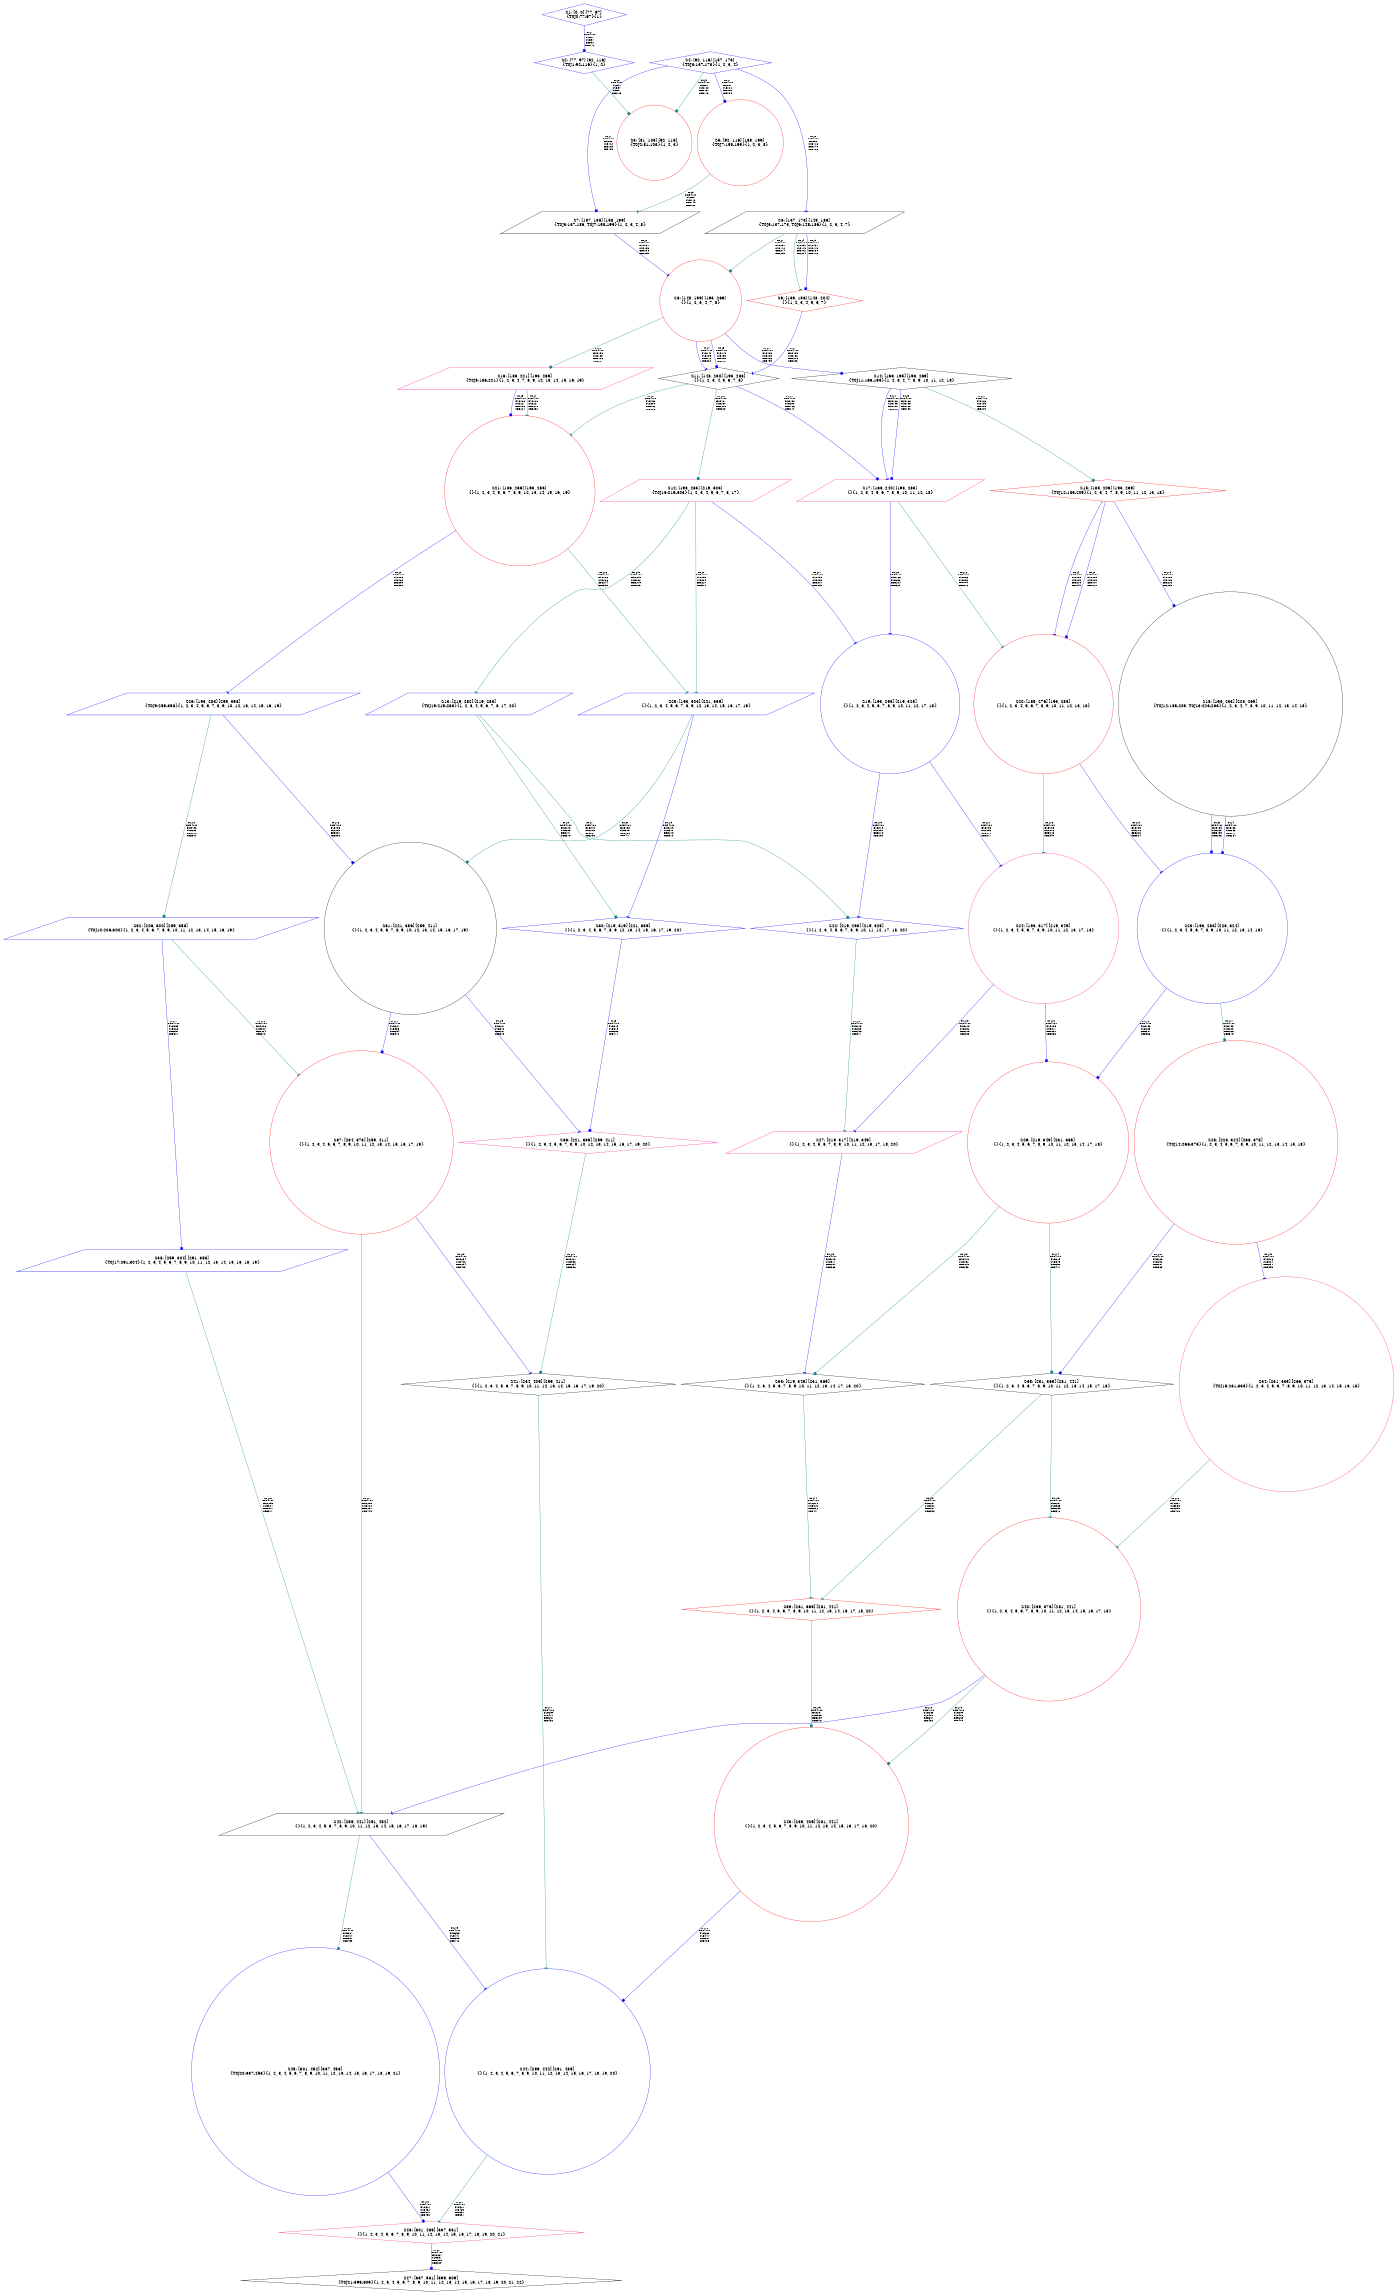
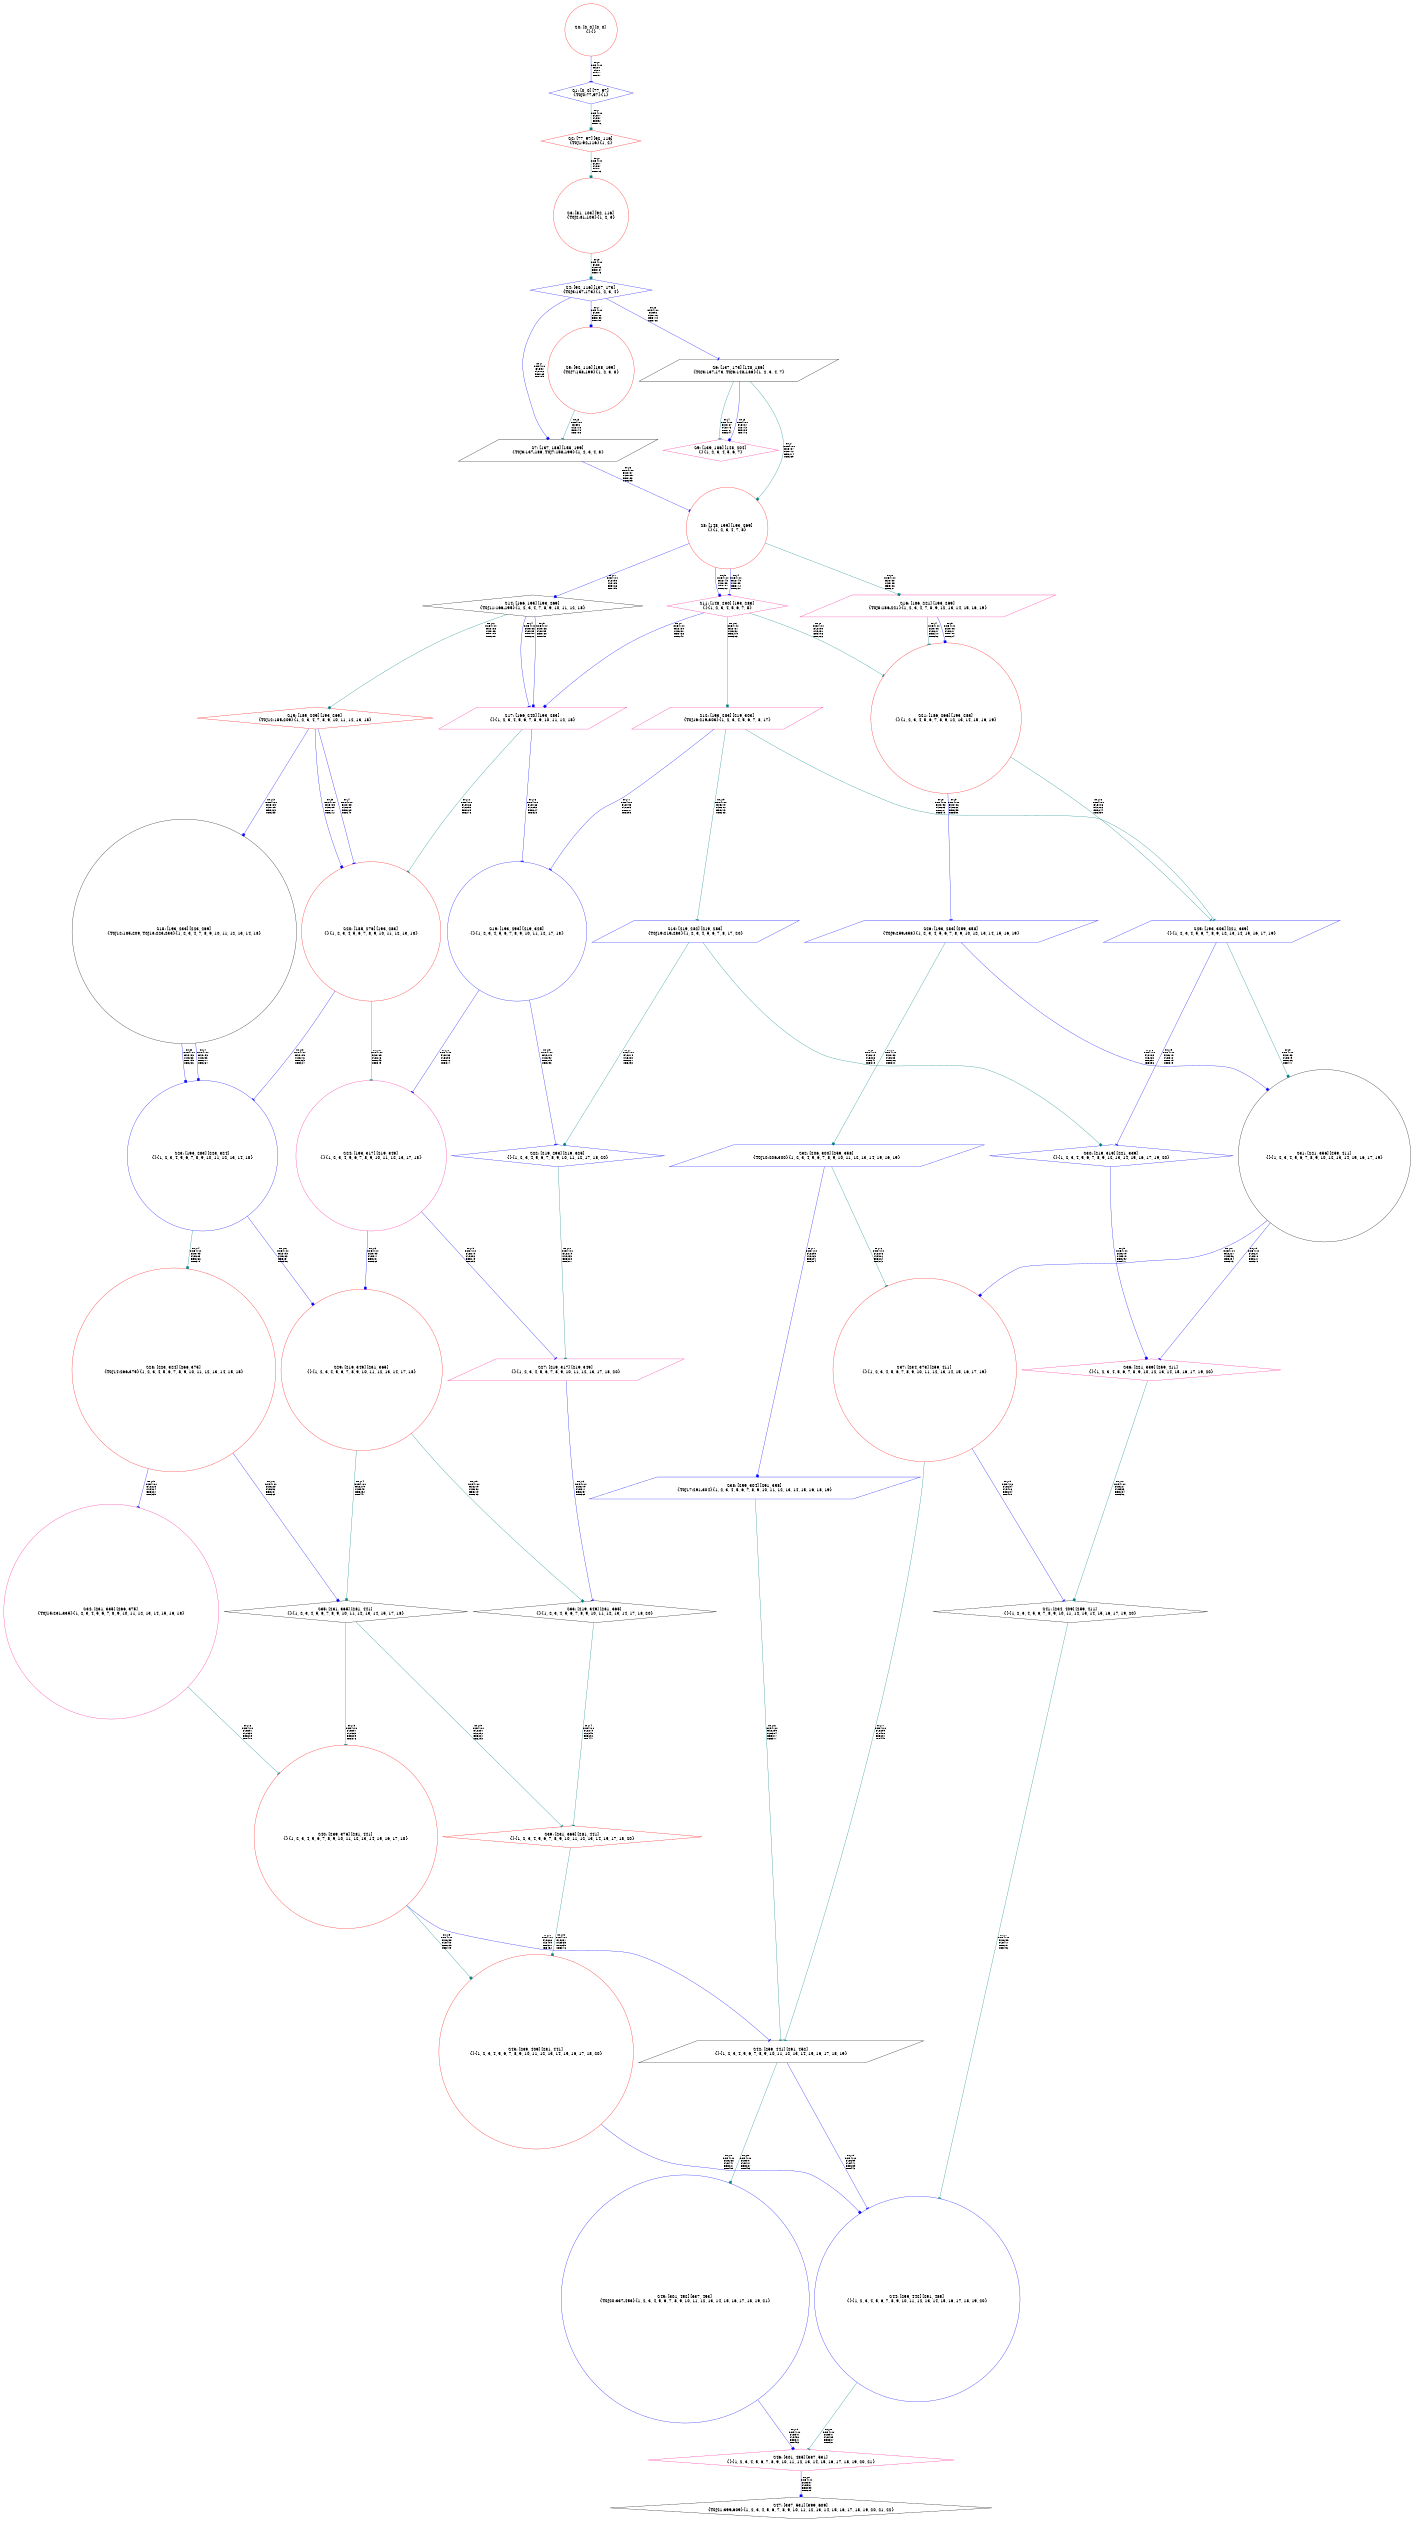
none -> (591, 30)
(584, 37) -> (591, 116)
(584, 63) -> (591, 141)
(691, 91) -> (591, 265)
(804, 301) -> (721, 450)
(786, 349) -> none
(719, 379) -> (727, 606)
